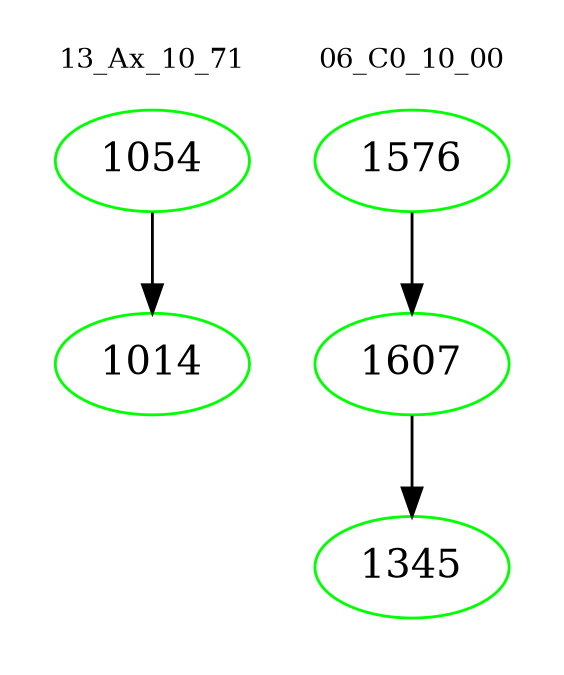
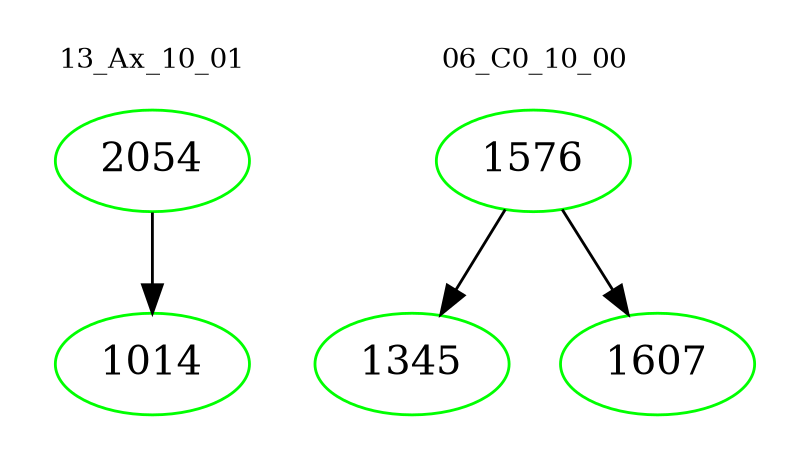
(152, 61) -> (152, 61)
(152, 161) -> (152, 161)
(412, 452) -> (481, 250)
